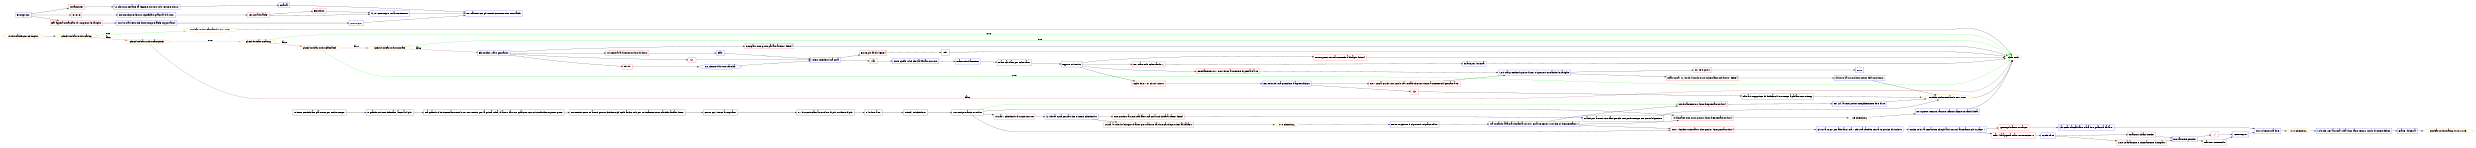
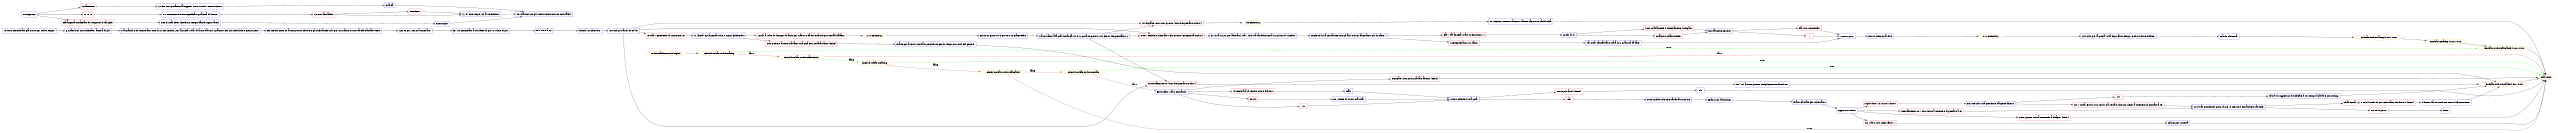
(210, 41) -> (851, 60)
none -> (2446, 42)
(720, 67) -> (1349, 99)
(1166, 77) -> (1788, 130)
(1326, 104) -> (857, 126)
(2183, 128) -> (1740, 43)
